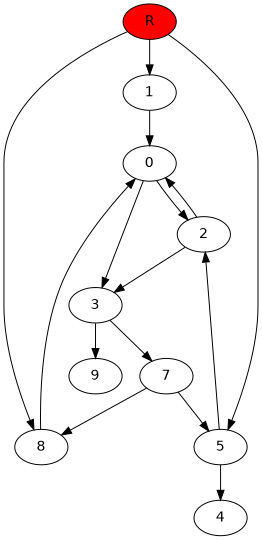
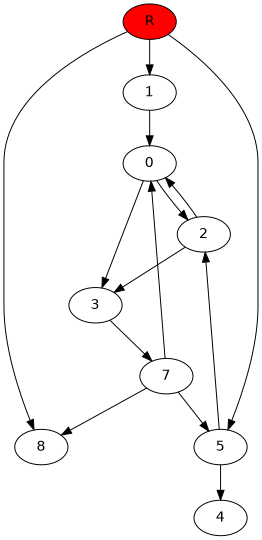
(57, 297) -> (158, 275)
(96, 376) -> none
